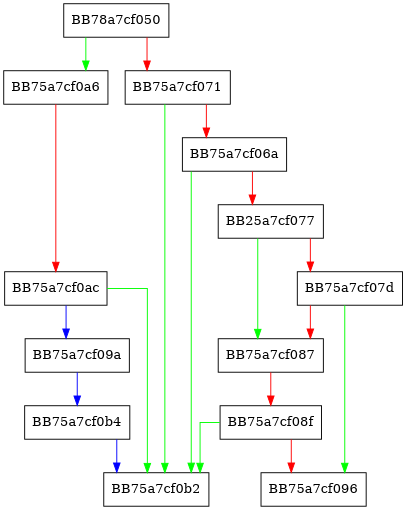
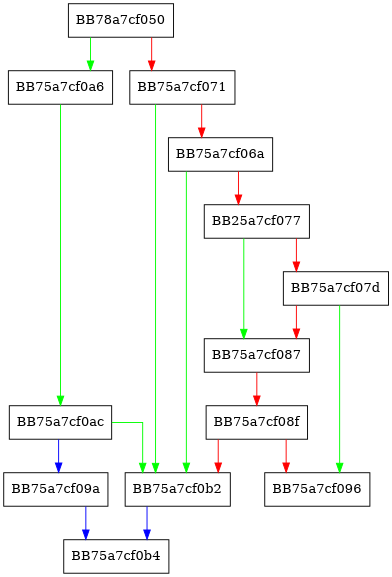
(56, 183) -> (60, 250)
(200, 433) -> (218, 451)
(117, 451) -> (147, 518)
